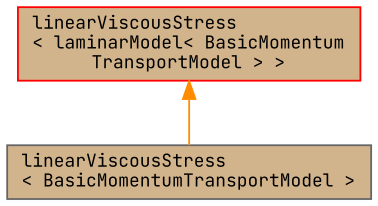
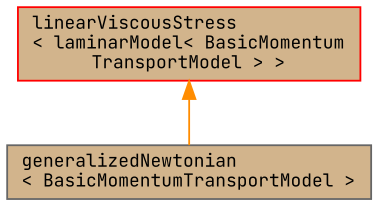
(189, 172) -> (189, 172)
